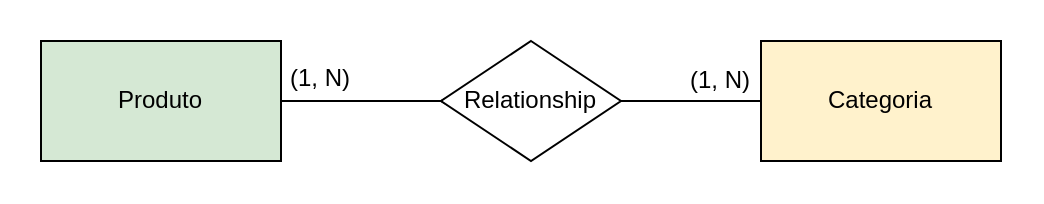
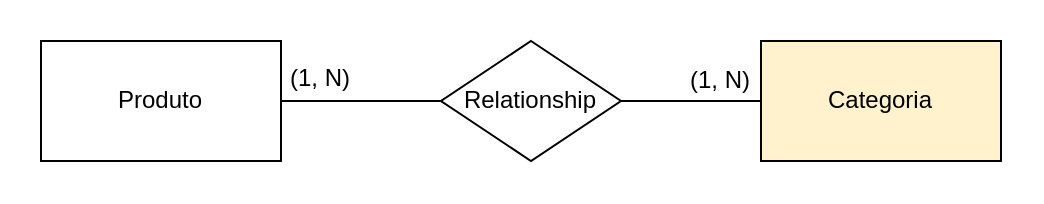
(161, 101) -> (161, 101)
